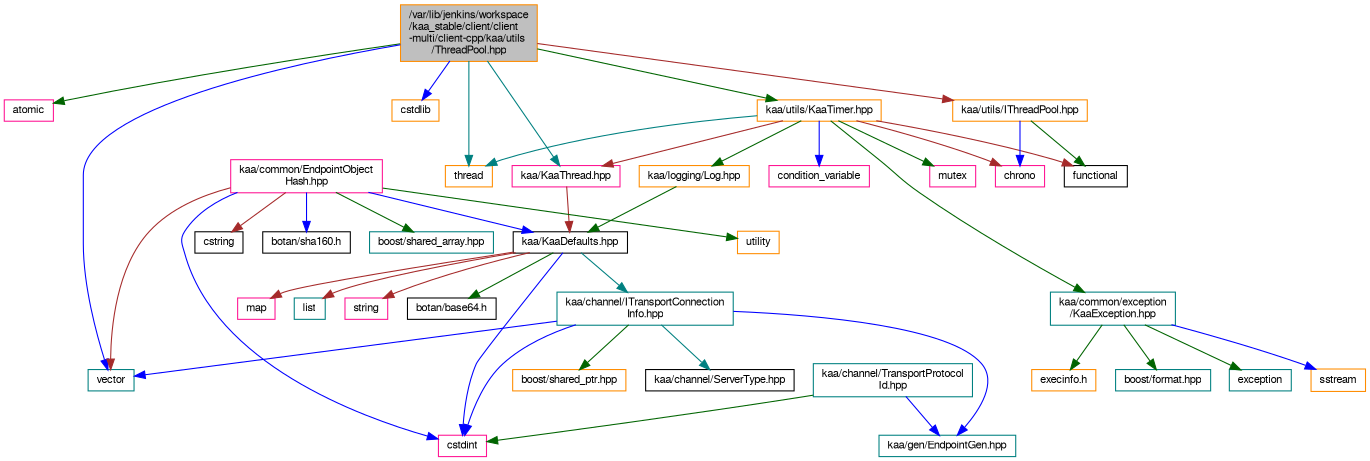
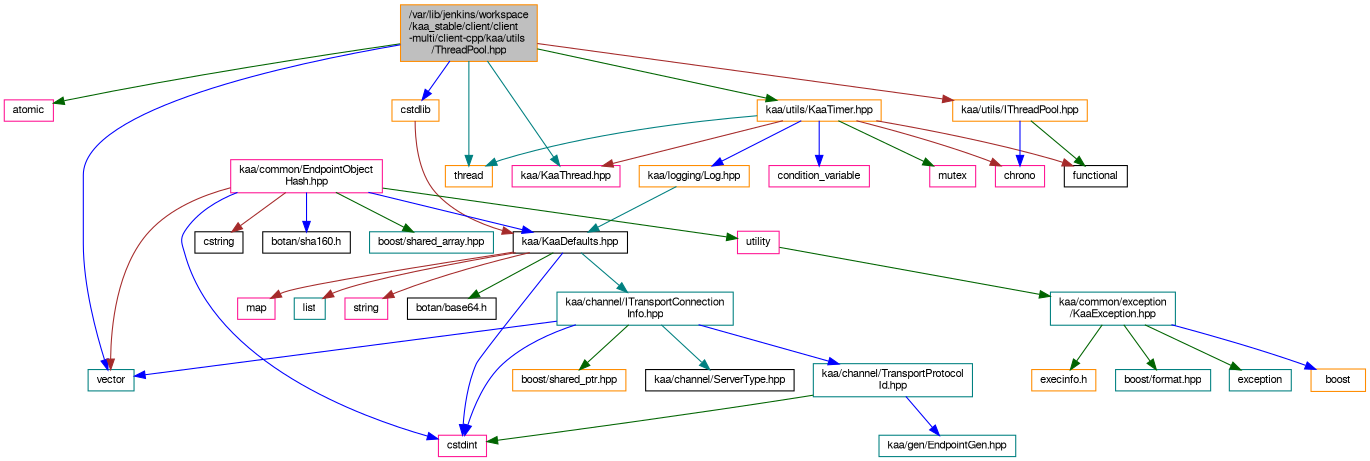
(762, 141) -> (762, 141)
(568, 204) -> (432, 187)
(637, 207) -> (637, 207)
(948, 212) -> (909, 271)
(758, 242) -> (758, 242)
(897, 329) -> (764, 343)
(1338, 380) -> (1338, 380)
